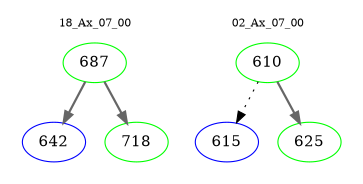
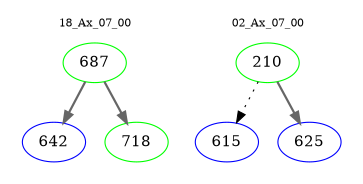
(268, 63) -> (268, 63)
(309, 142) -> (309, 142)
